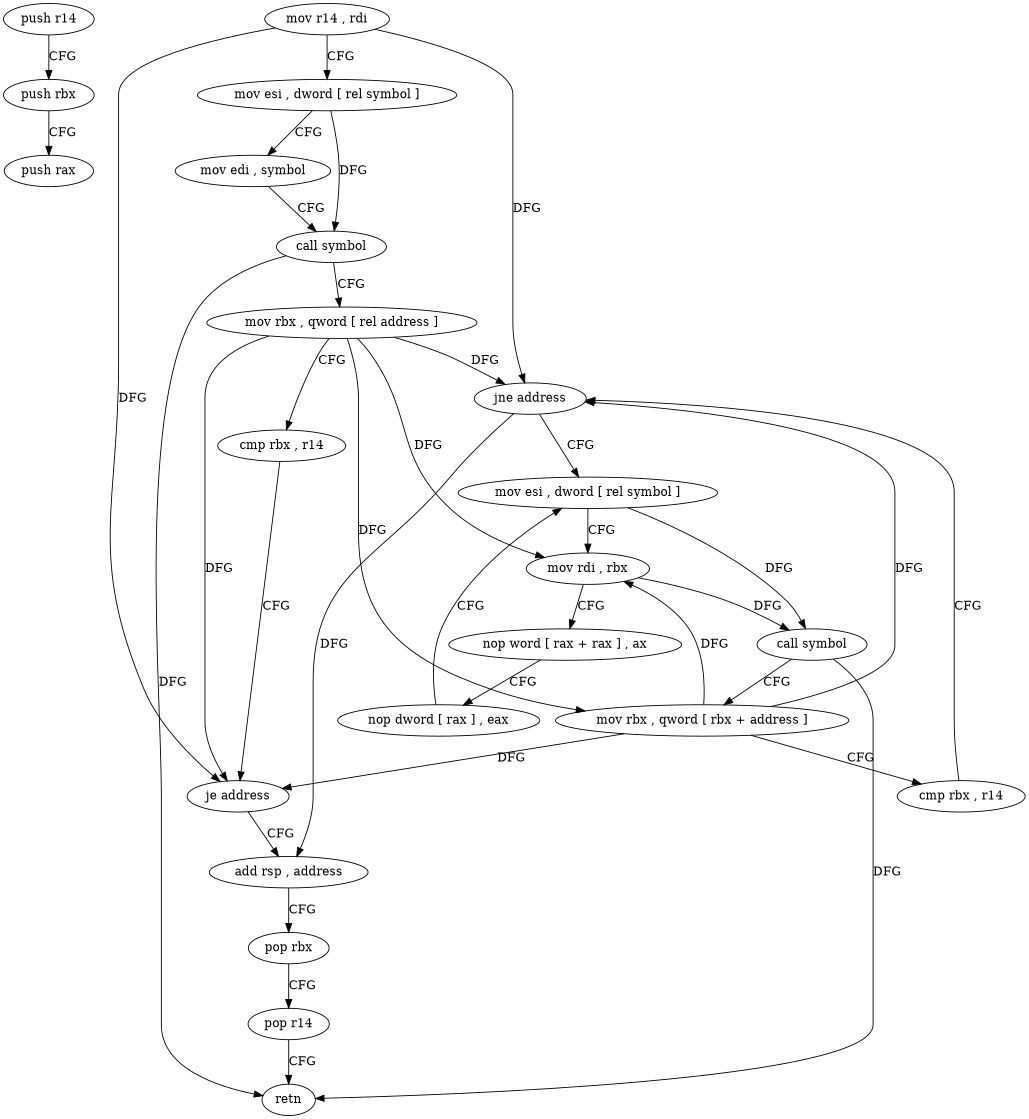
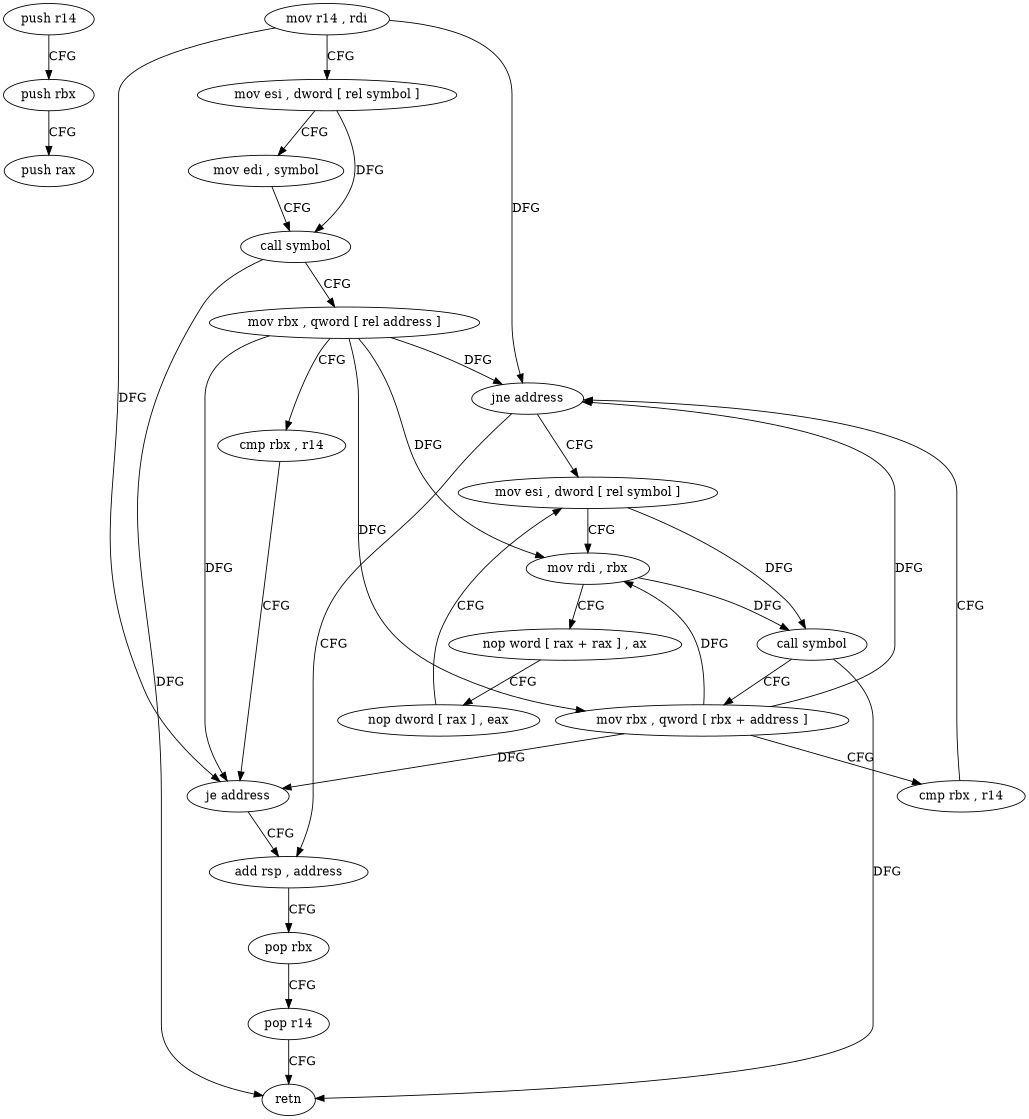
(334, 645) -> (334, 645)
